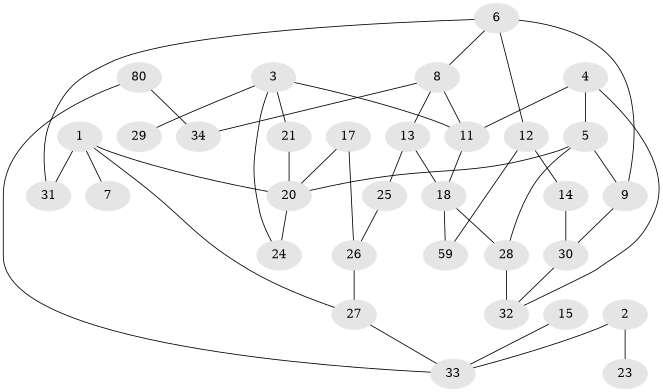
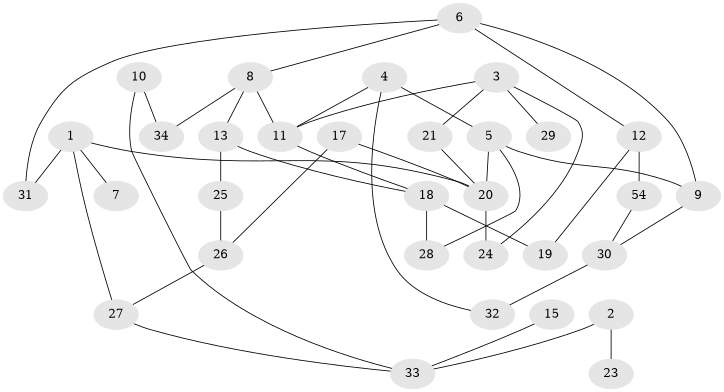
(139, 77) -> (139, 77)
(566, 196) -> (639, 196)
(446, 255) -> (545, 255)
(507, 285) -> none
